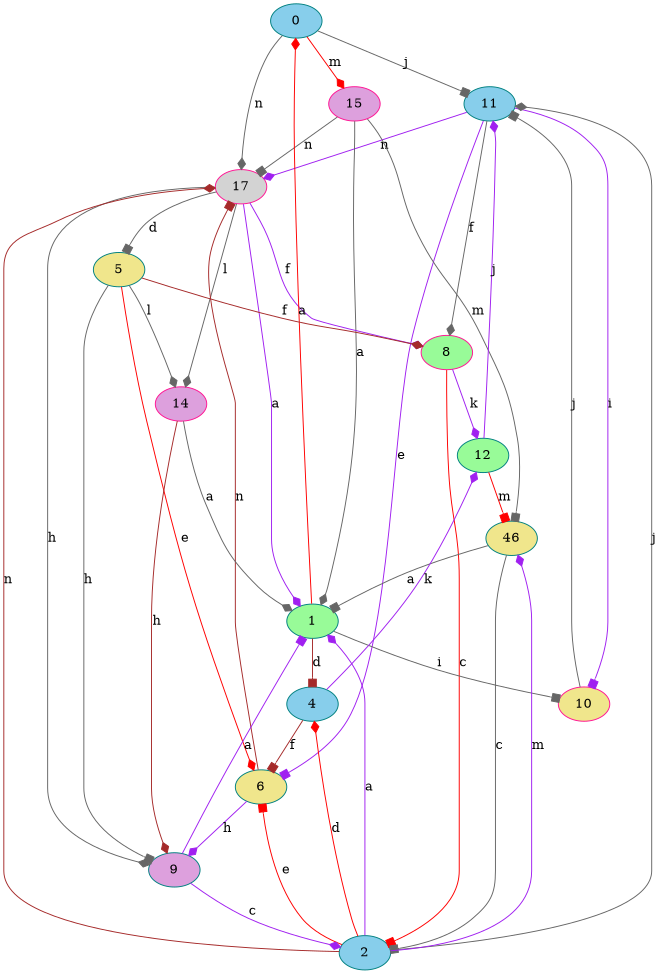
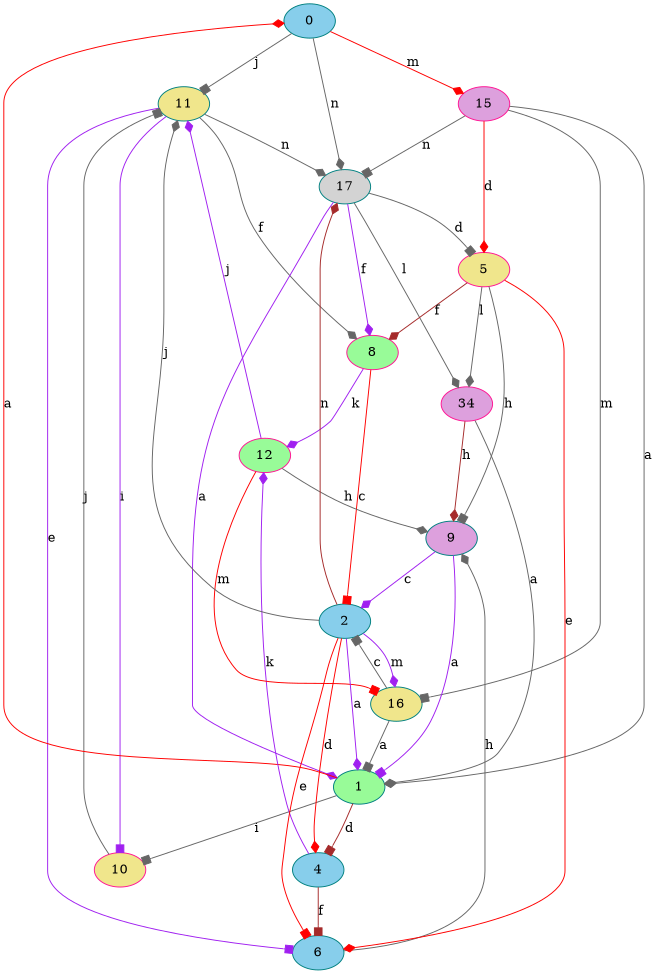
(490, 104) -> (184, 104)
(371, 144) -> (260, 141)
none -> (484, 181)
(241, 187) -> (345, 187)
(119, 270) -> (484, 270)
(181, 404) -> (467, 404)
(483, 455) -> (265, 455)
(235, 488) -> none
(48, 489) -> (346, 505)
(512, 538) -> (396, 704)
(261, 787) -> (318, 953)
(222, 824) -> (485, 805)
